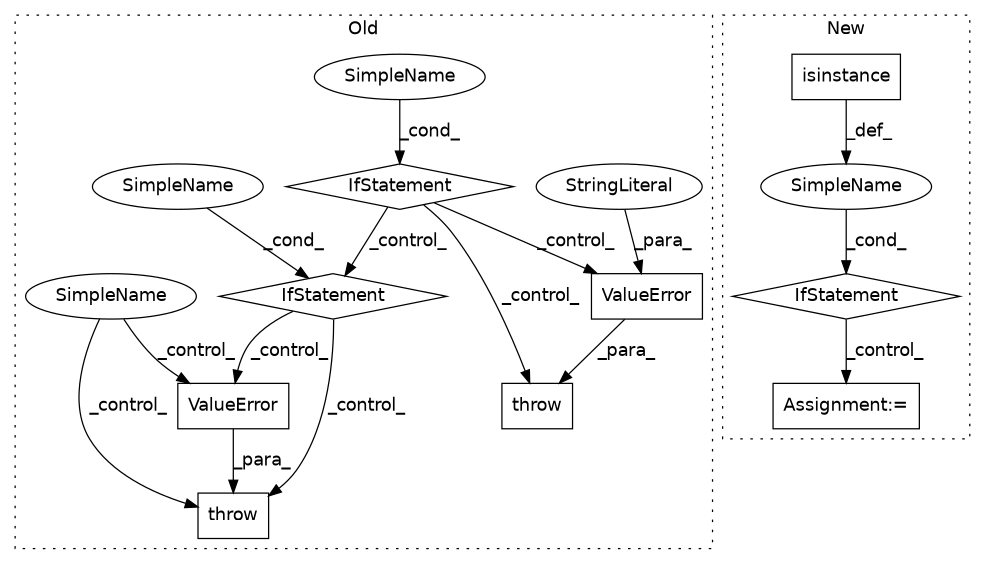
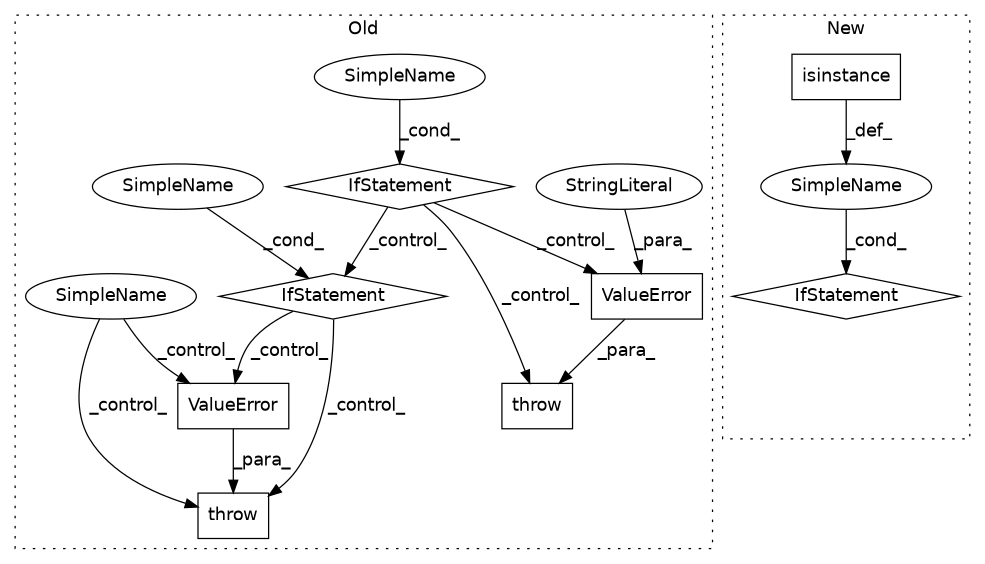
(846, 406) -> none
